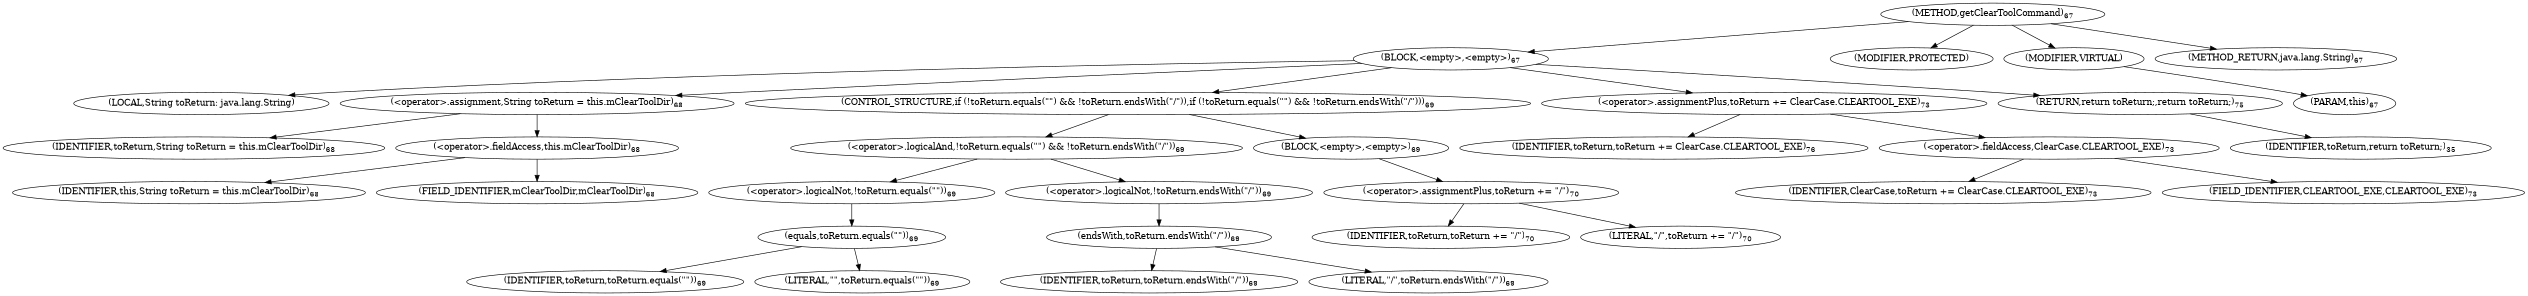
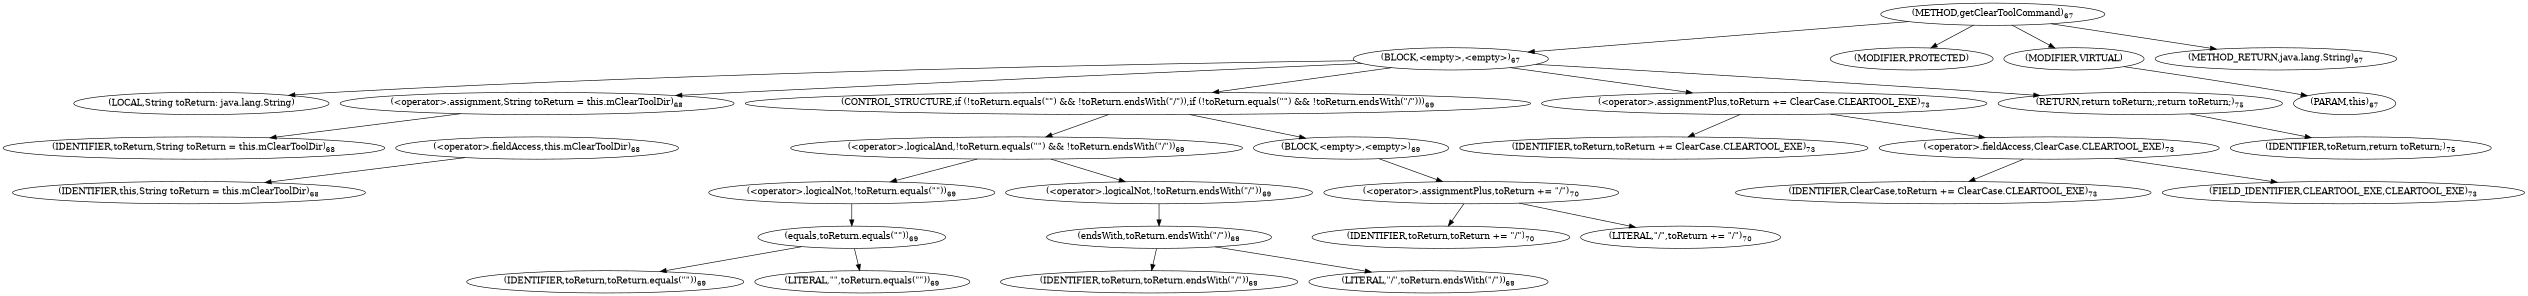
(537, 123) -> none
(1811, 147) -> (1811, 147)
(2451, 147) -> (2451, 147)
(537, 193) -> none
